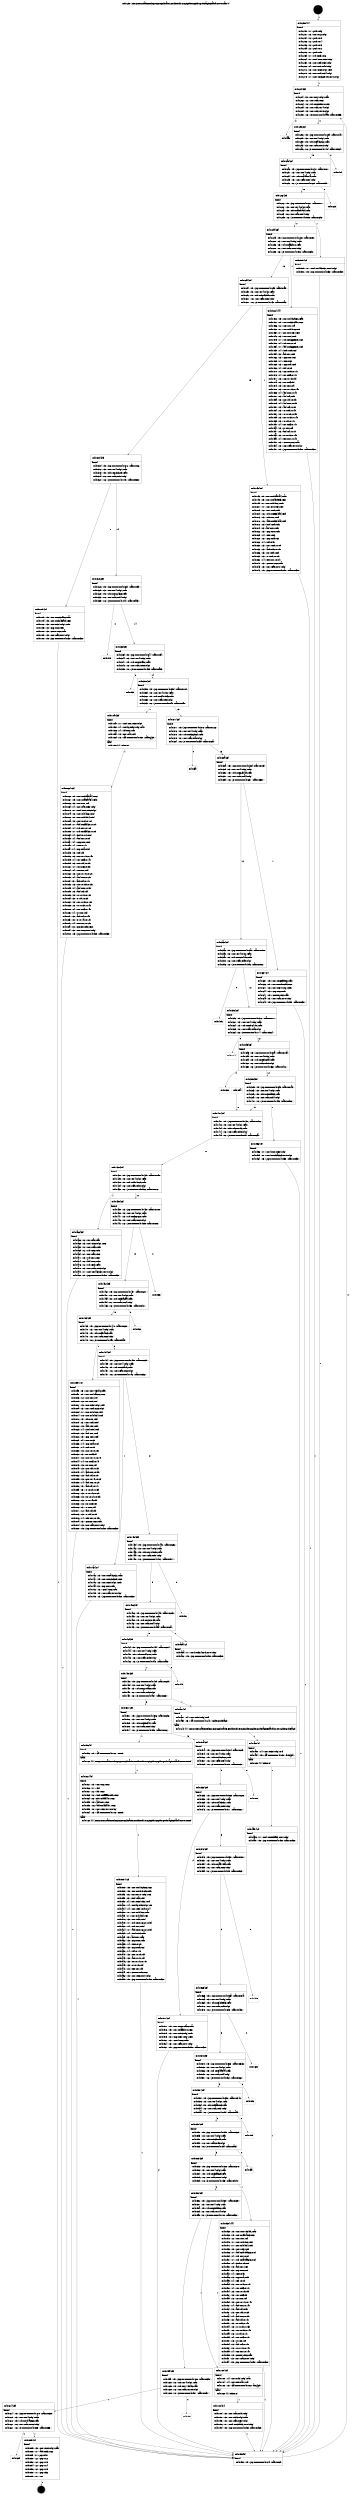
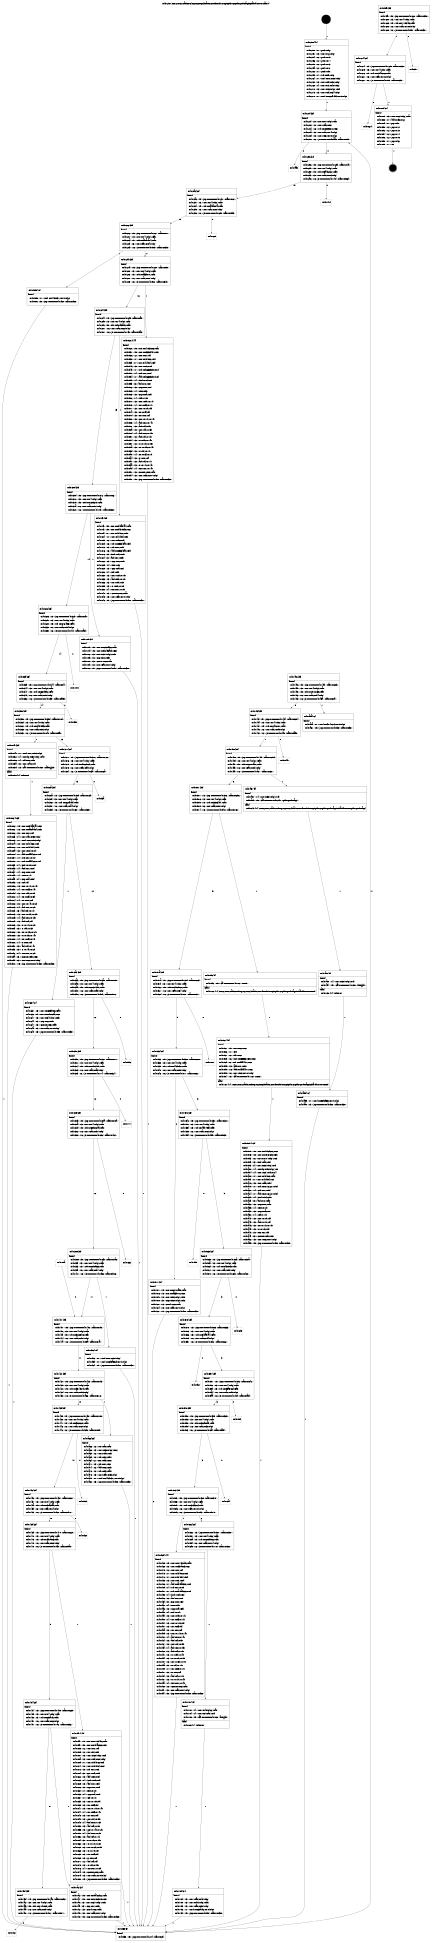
(151, 1582) -> none
(183, 2292) -> none
